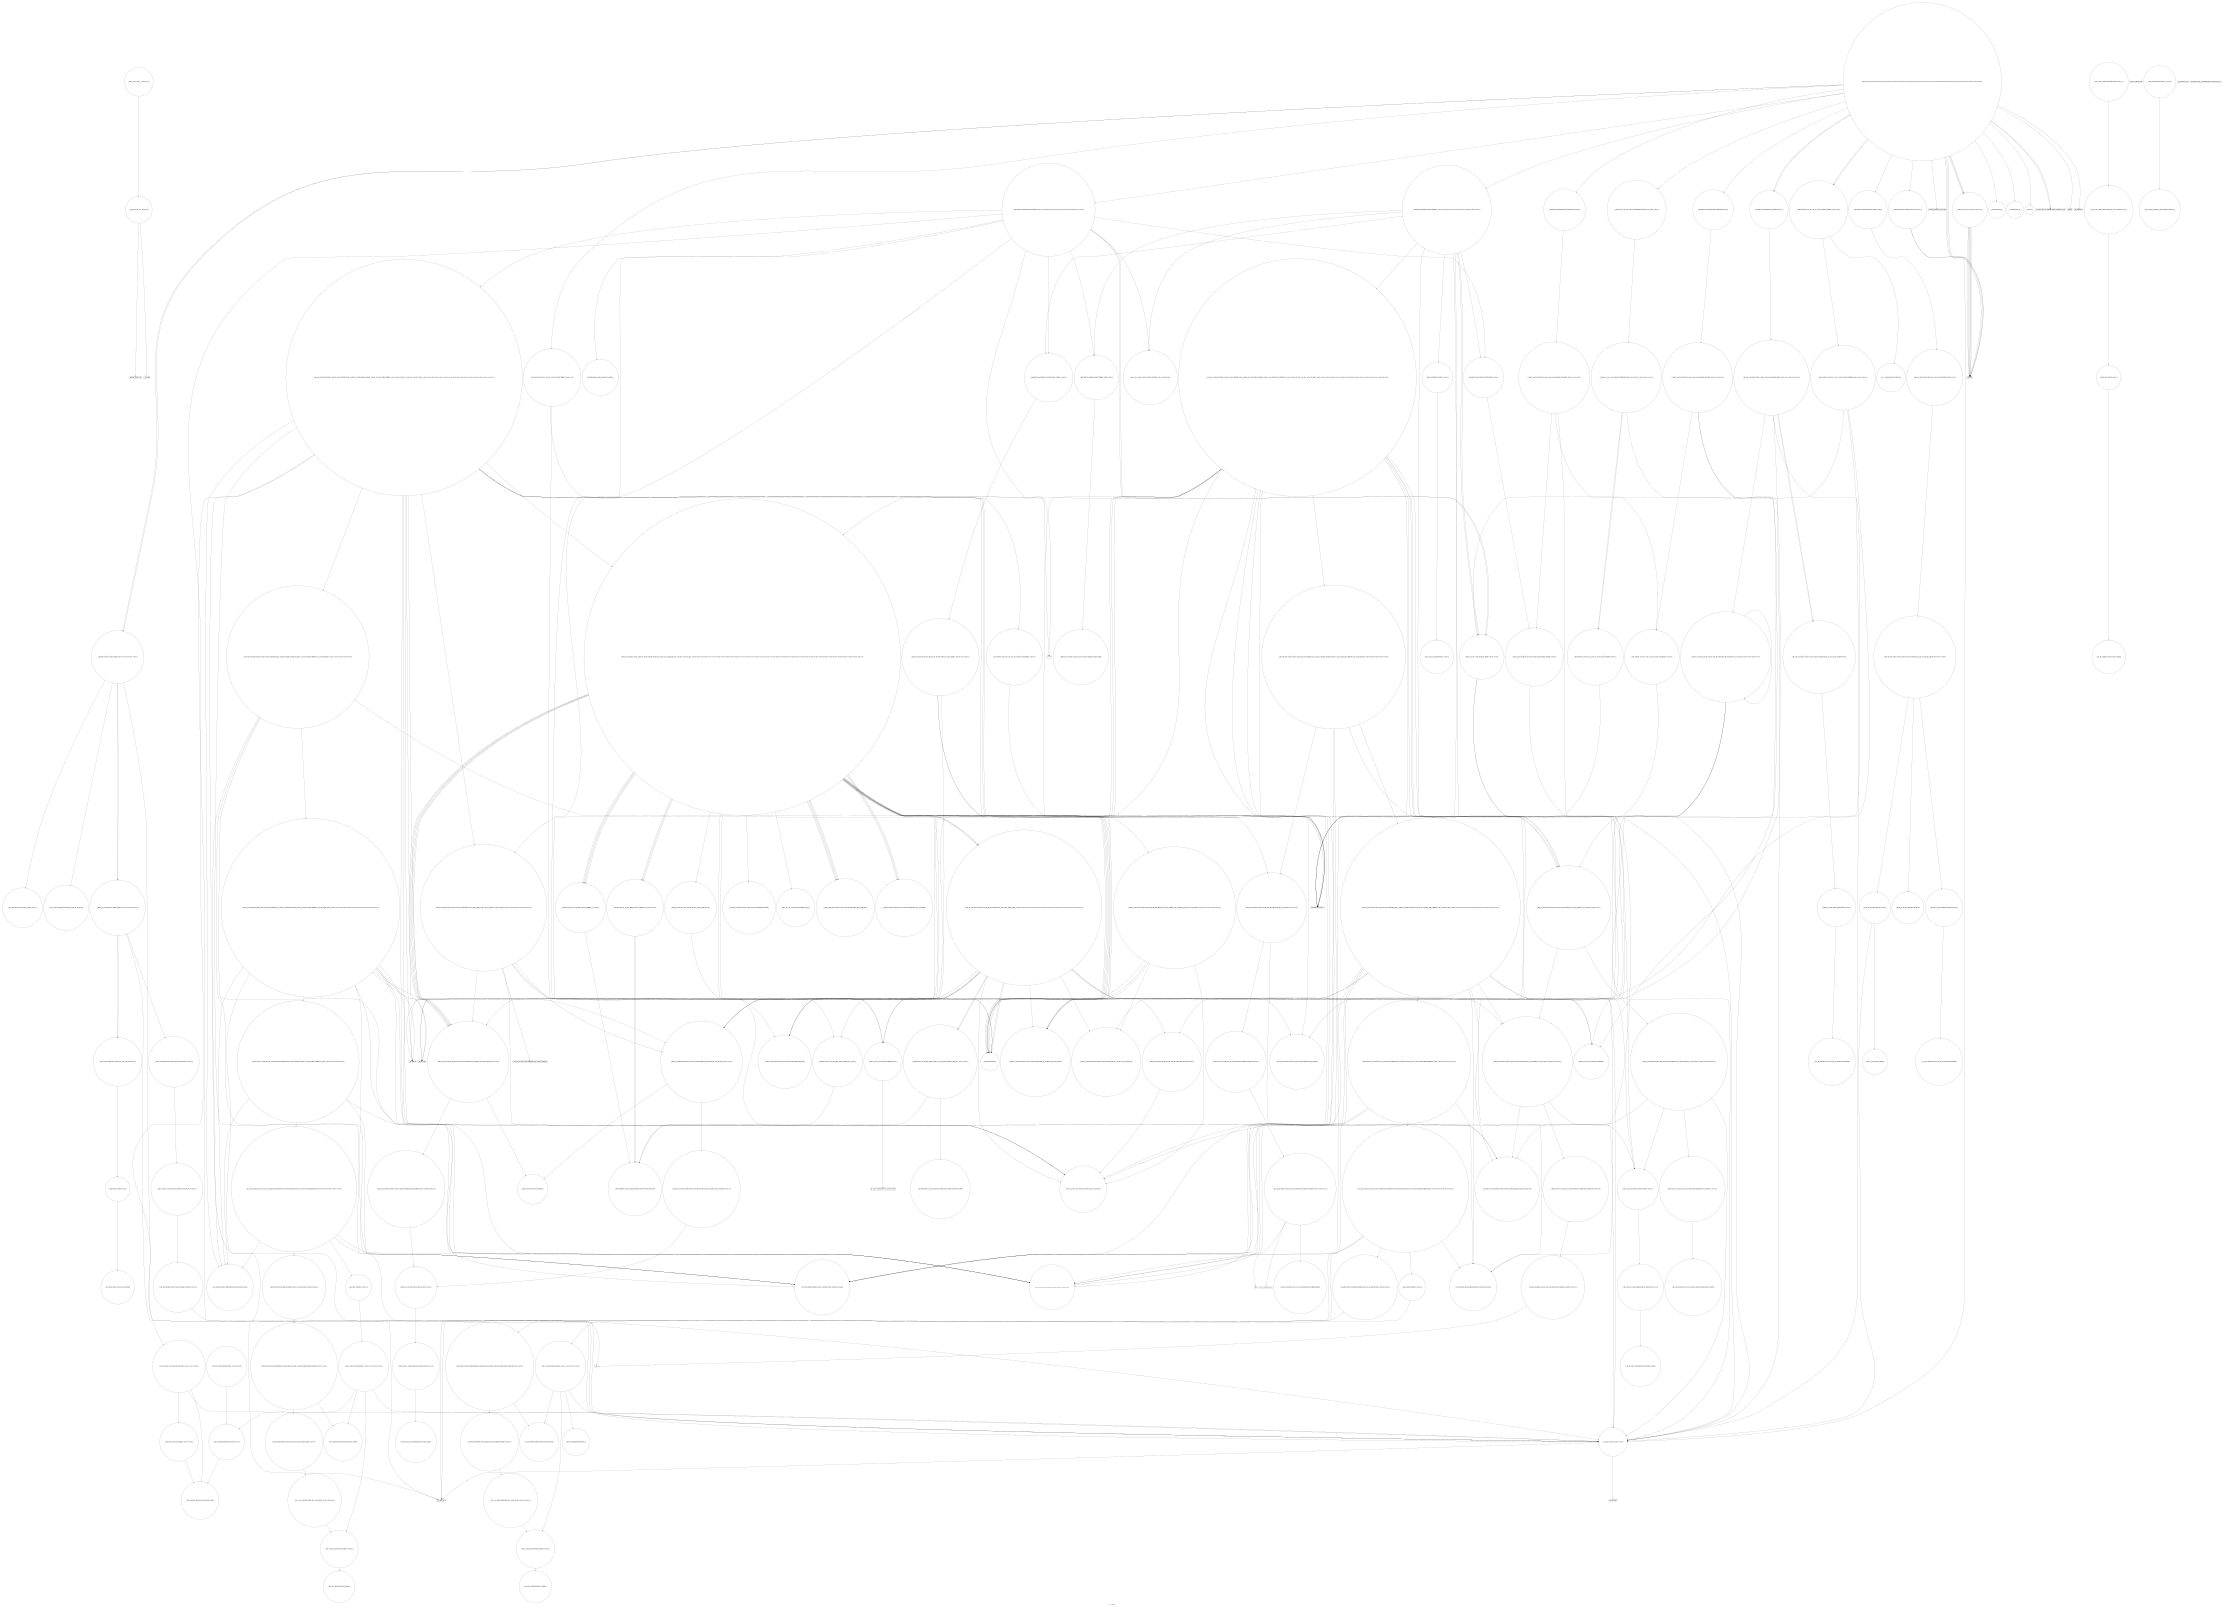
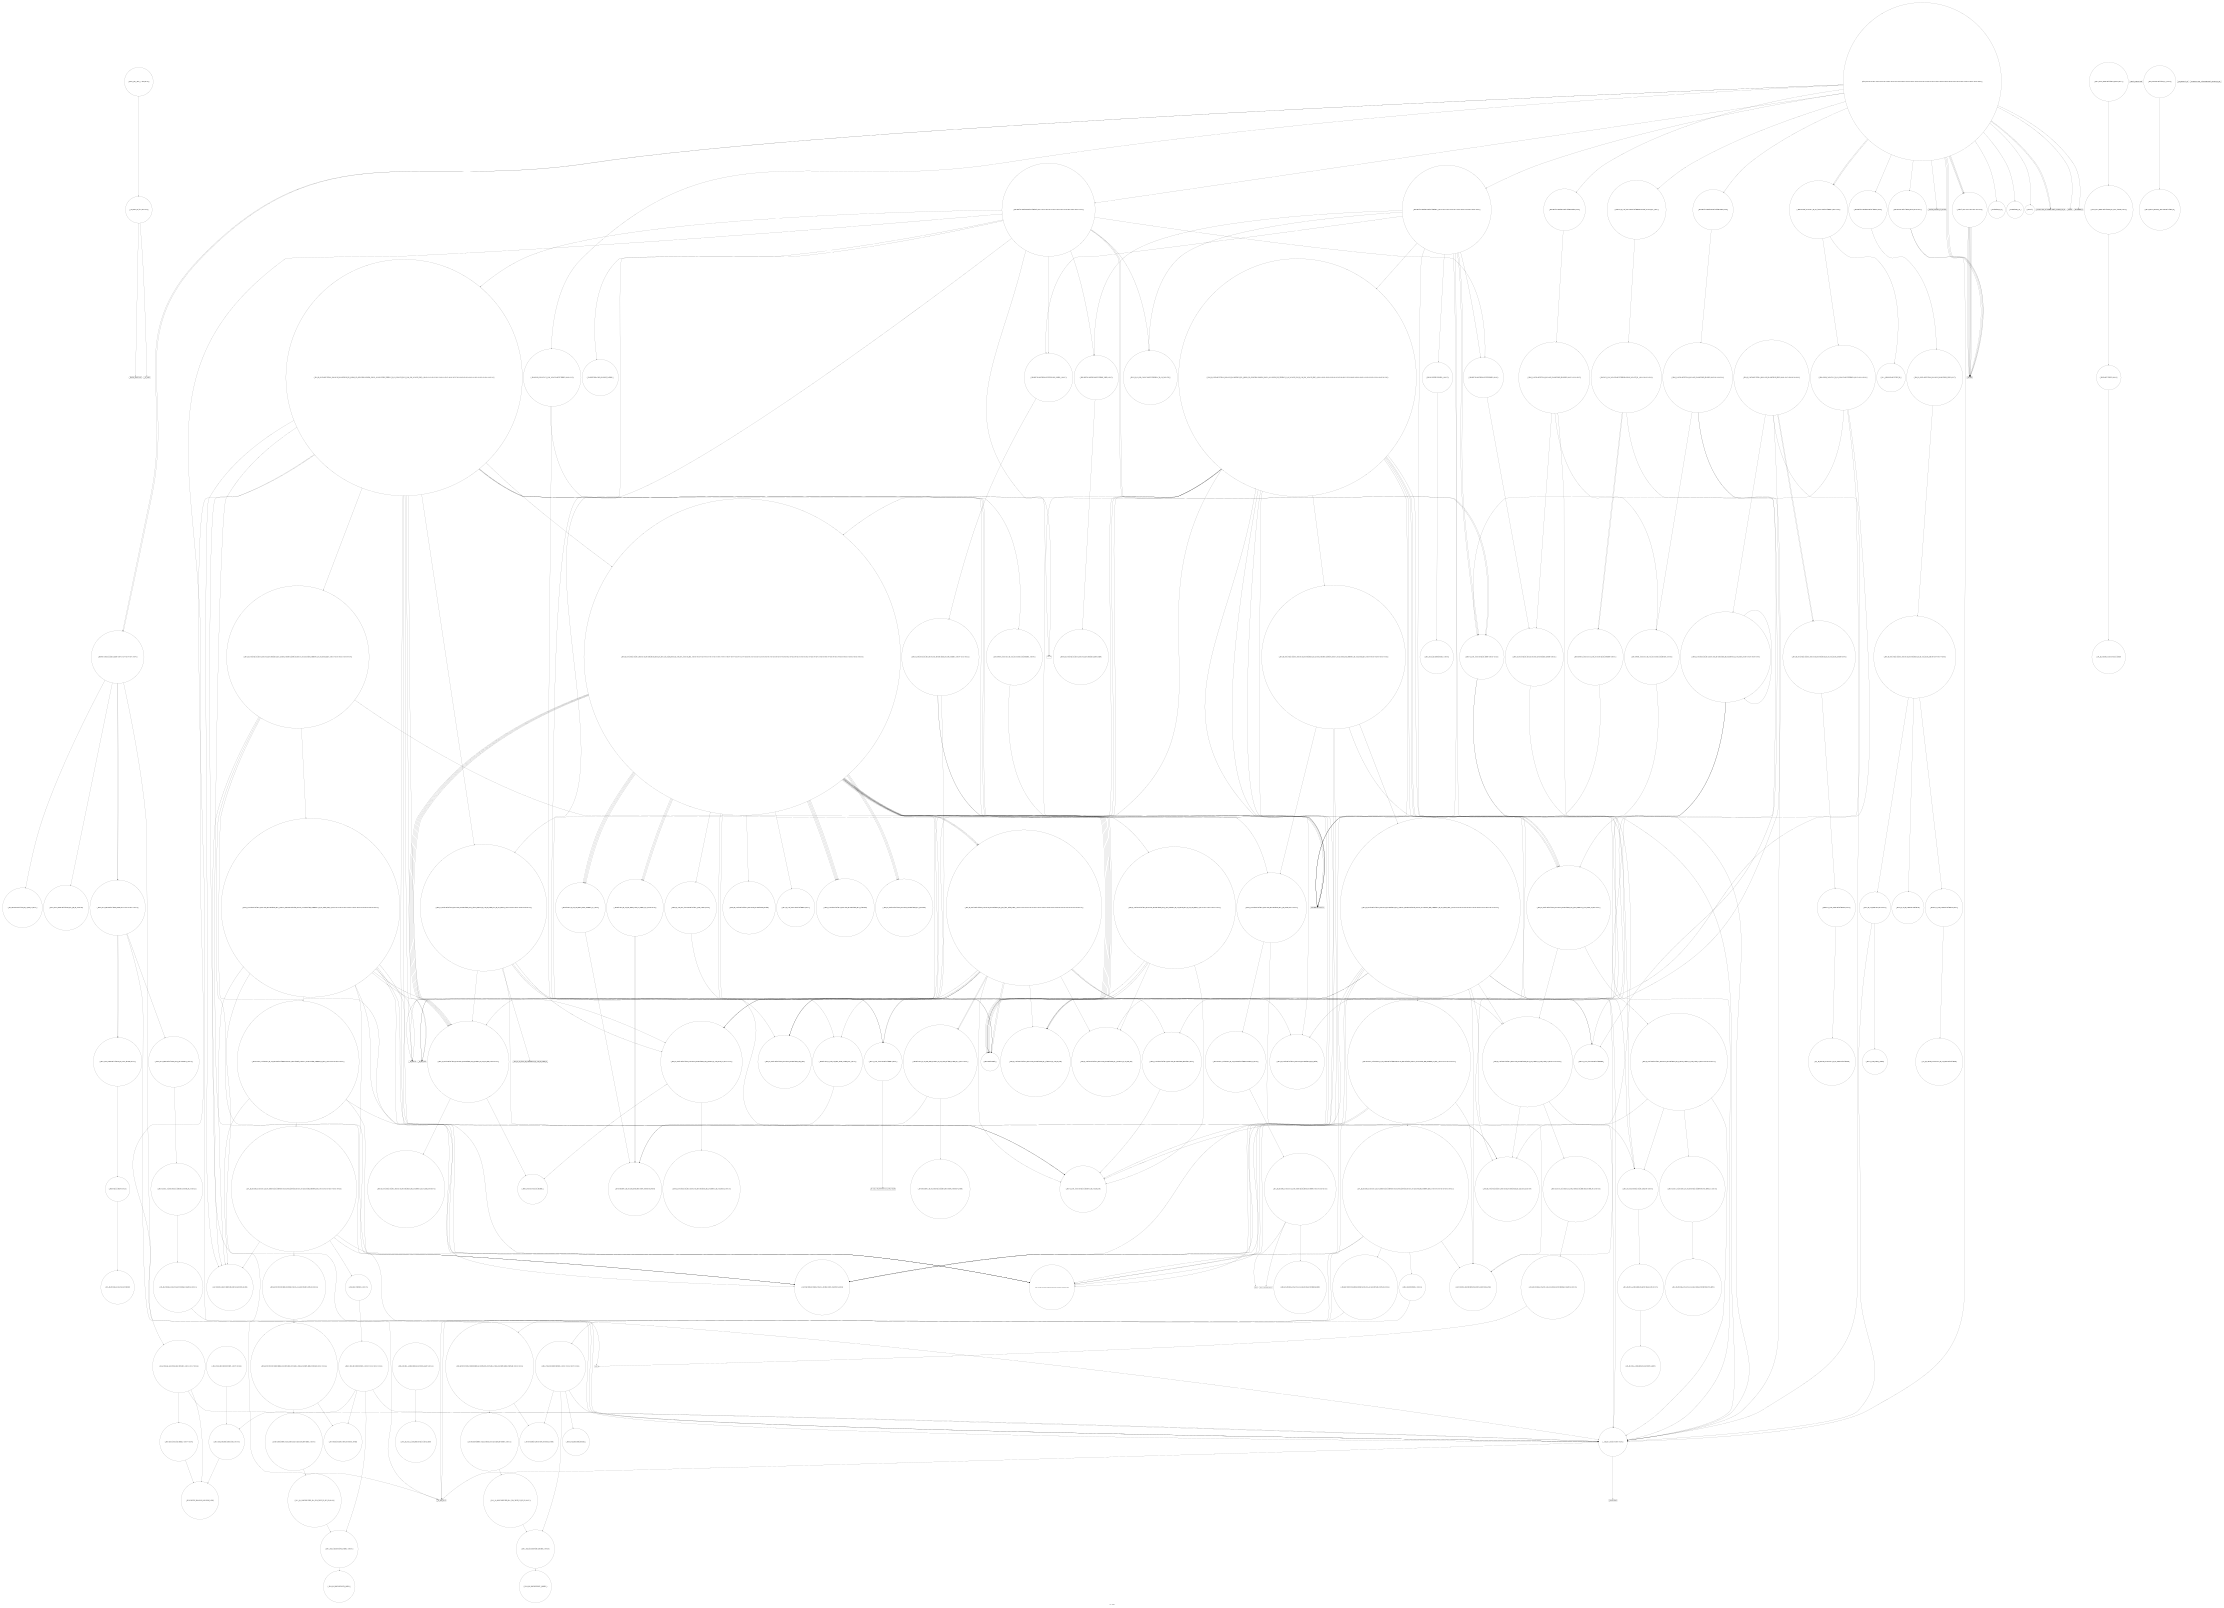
(1769, 210) -> none
(416, 1287) -> none
